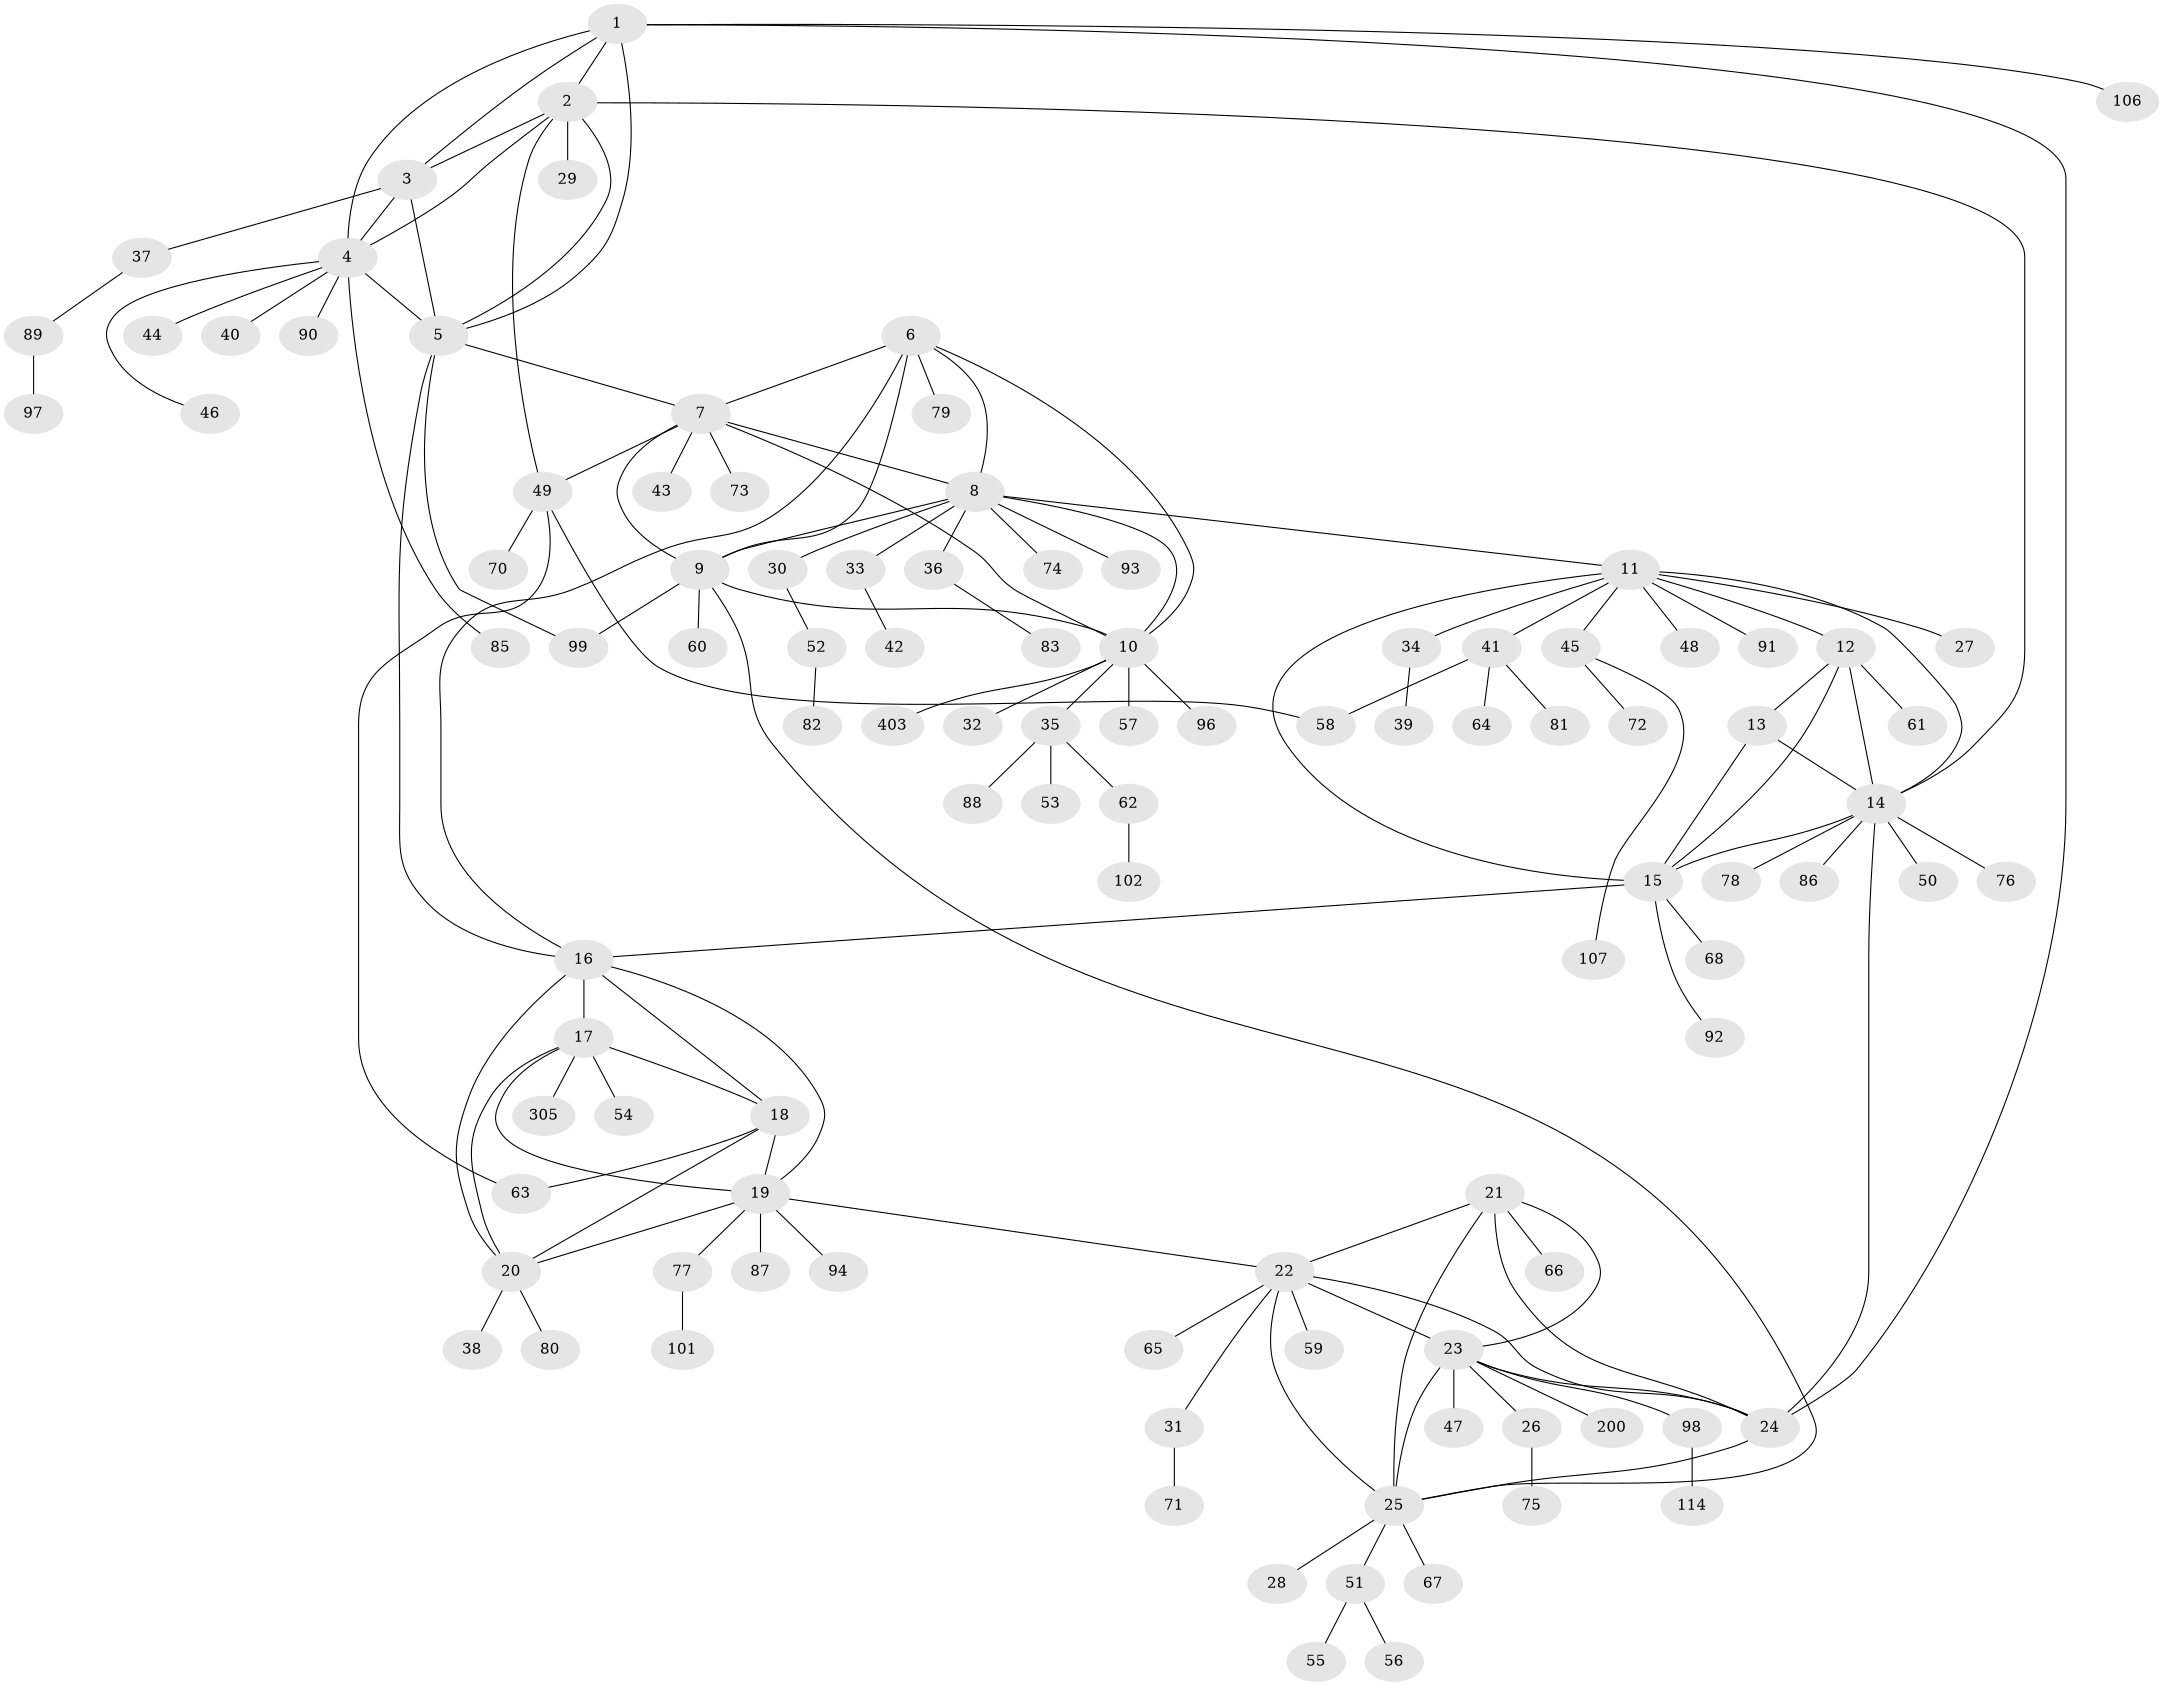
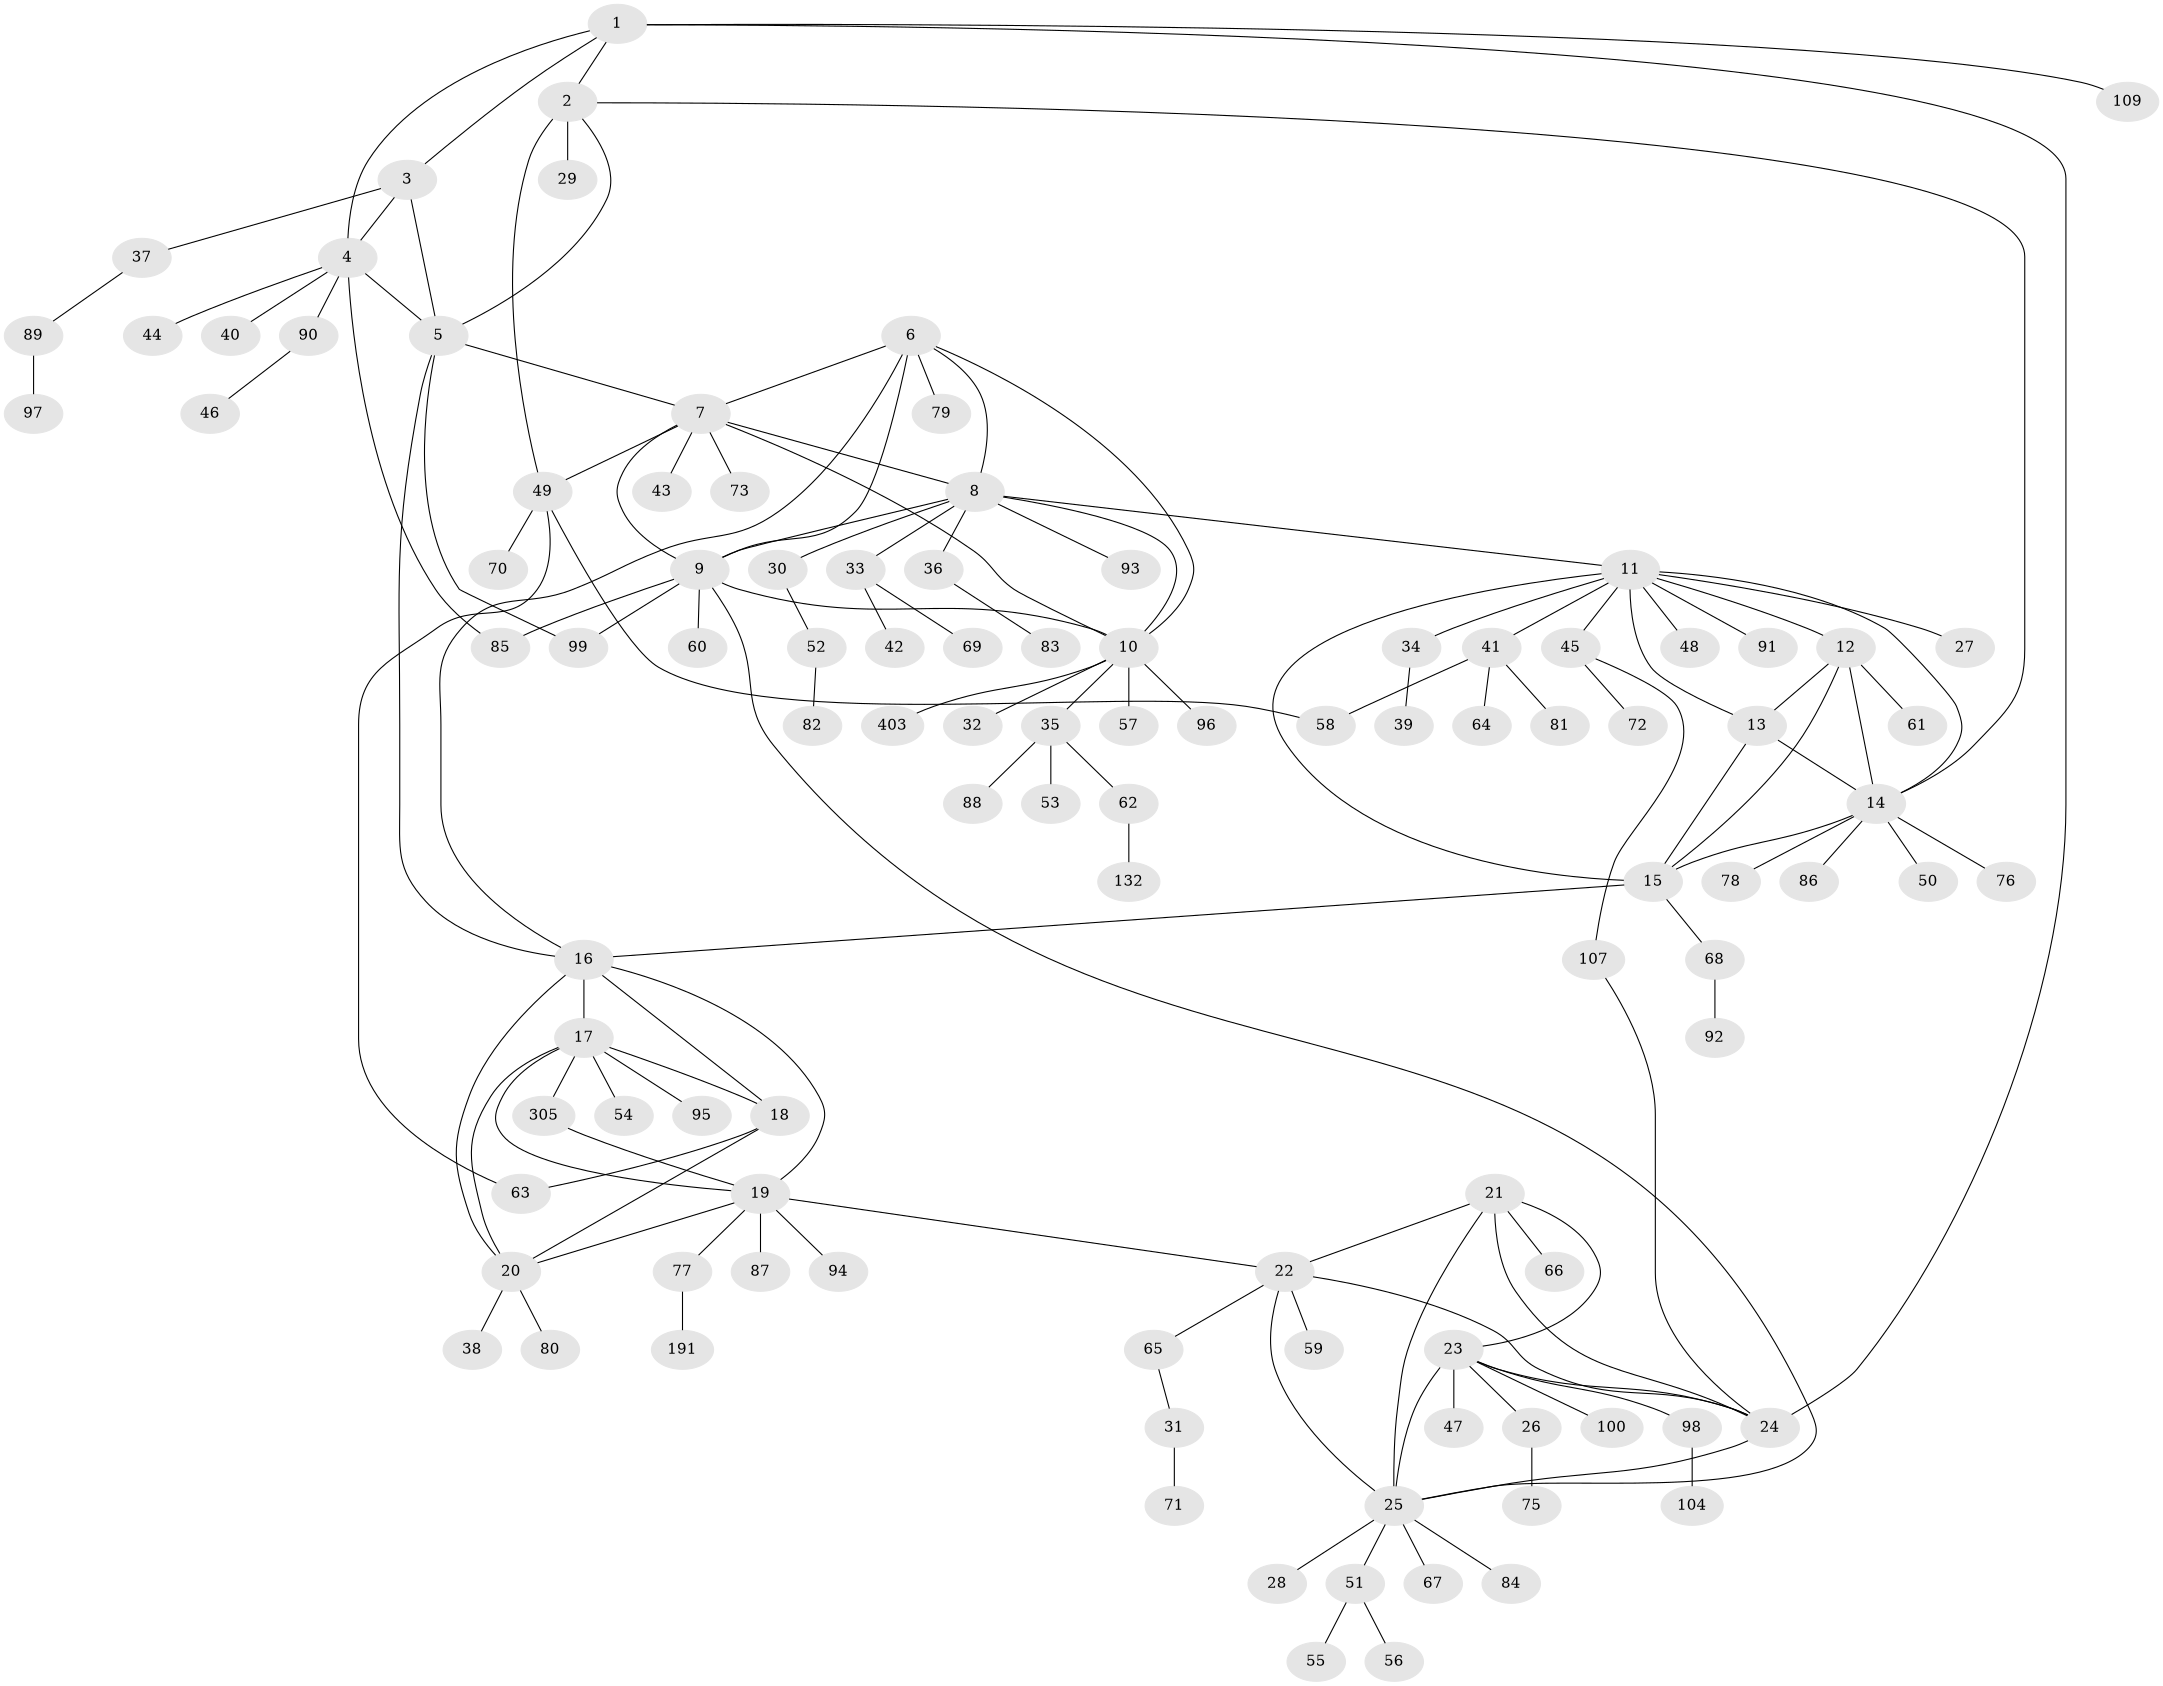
(2128, 102) -> (2128, 102)
(488, 141) -> none
(463, 186) -> none
(614, 226) -> none
(150, 295) -> (259, 375)
(1053, 570) -> none
none -> (598, 606)
none -> (973, 648)
none -> (1656, 672)
(1129, 882) -> (1129, 882)
(1670, 964) -> (1715, 999)
none -> (702, 1116)
(1869, 1131) -> (1655, 1196)
(770, 1155) -> (646, 1157)
(1369, 1311) -> none
(1227, 1348) -> (1164, 1389)
(682, 1350) -> (682, 1350)
(1612, 1428) -> (1612, 1428)
(1692, 1506) -> (1692, 1506)
none -> (1511, 1584)
